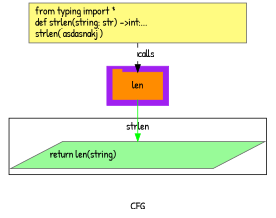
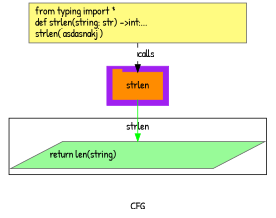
(138, 86) -> (138, 86)
